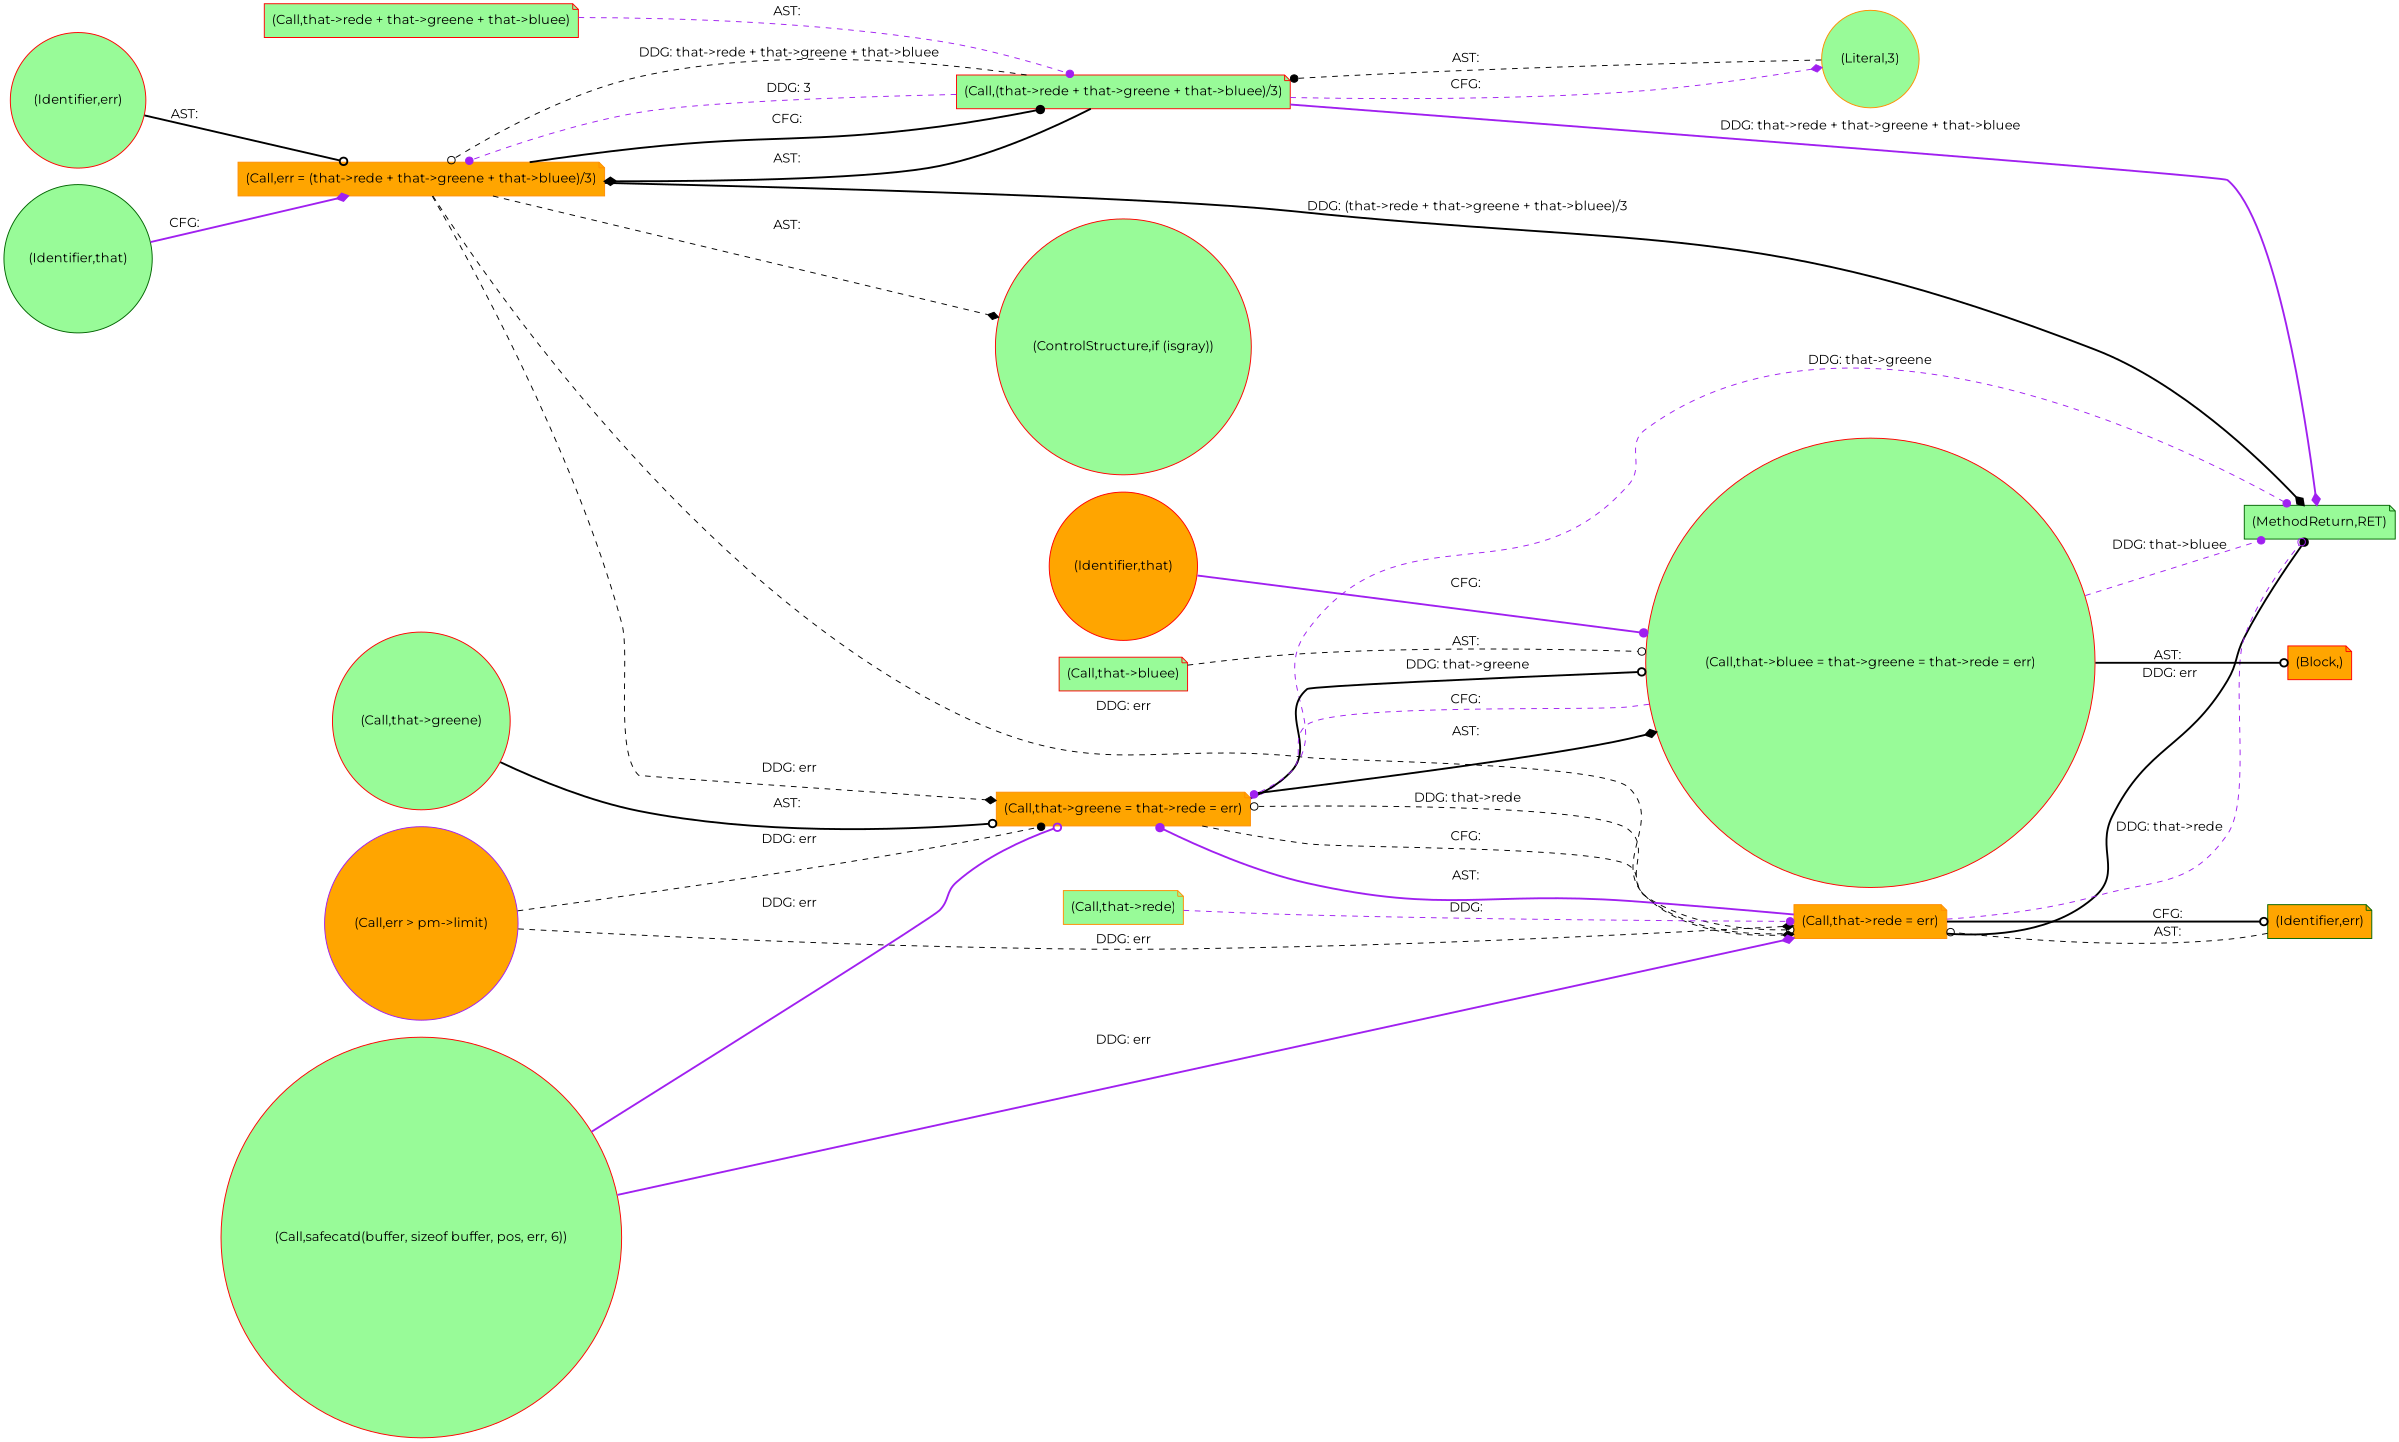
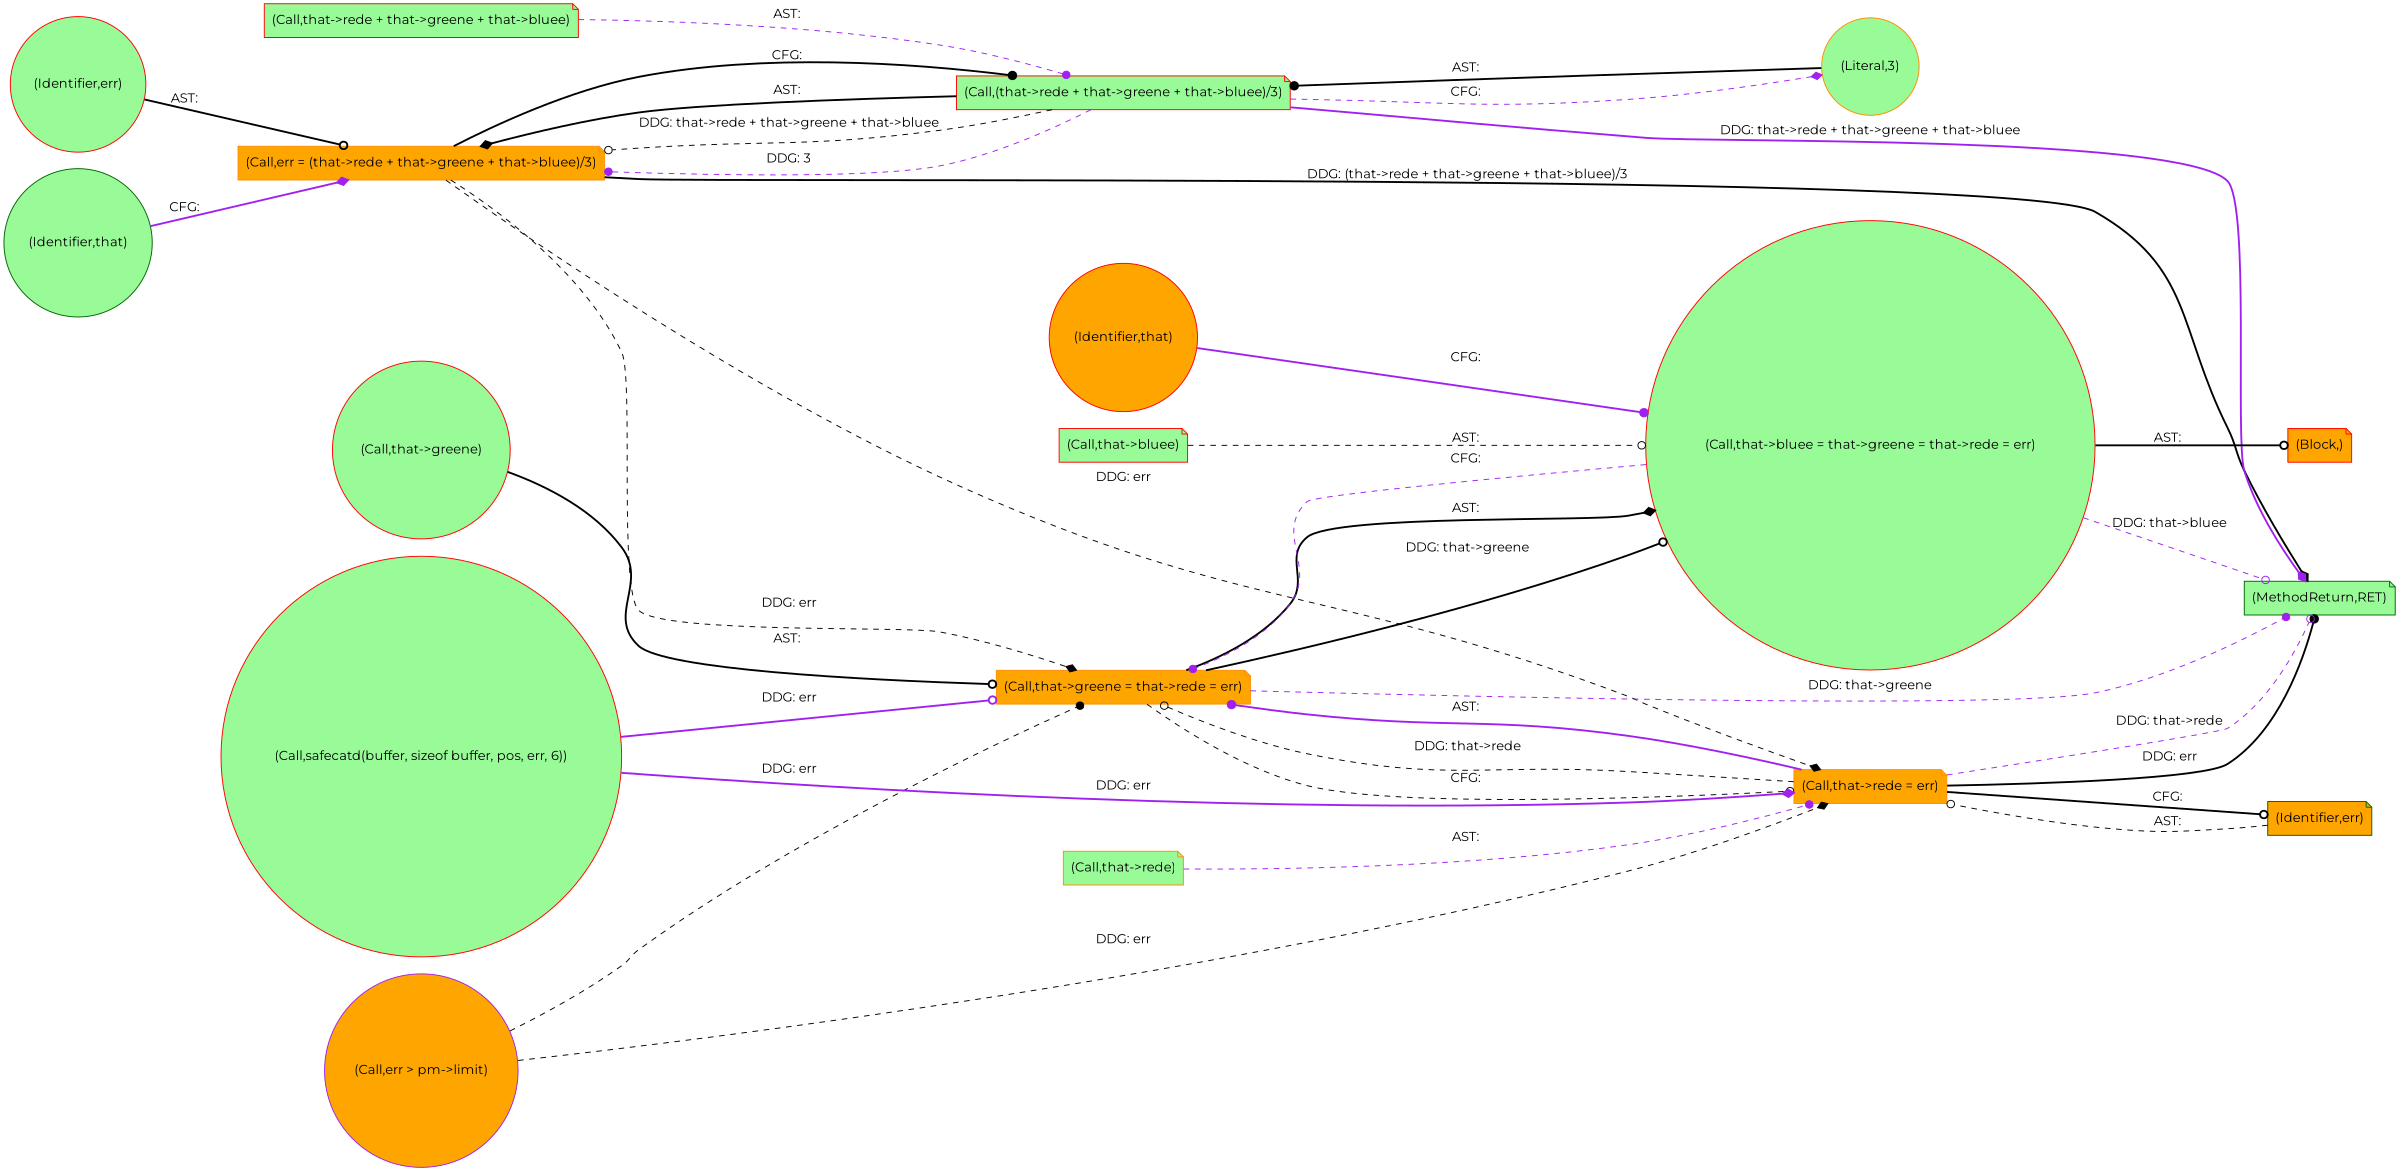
(1560, 67) -> (1560, 76)
(1123, 347) -> none
(2171, 569) -> (2173, 548)
(1468, 908) -> (1468, 838)
